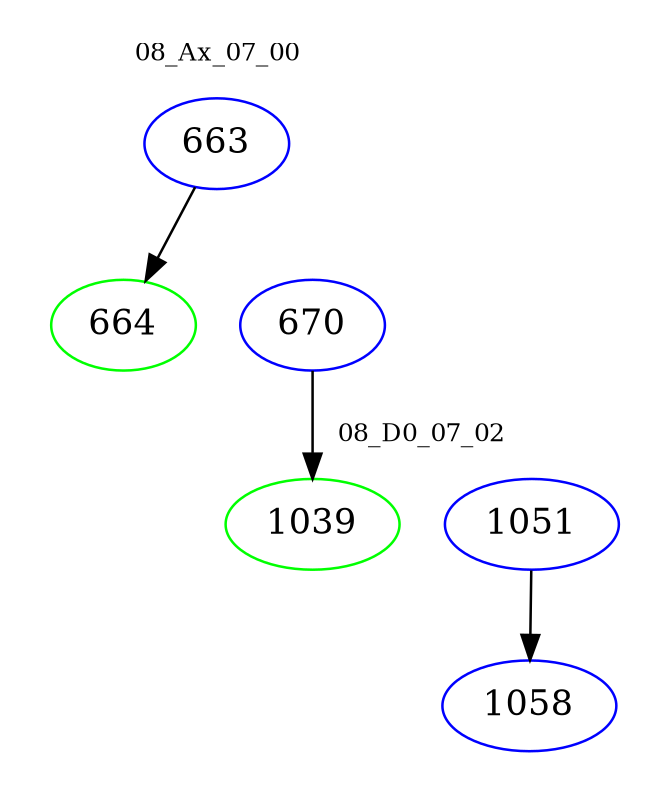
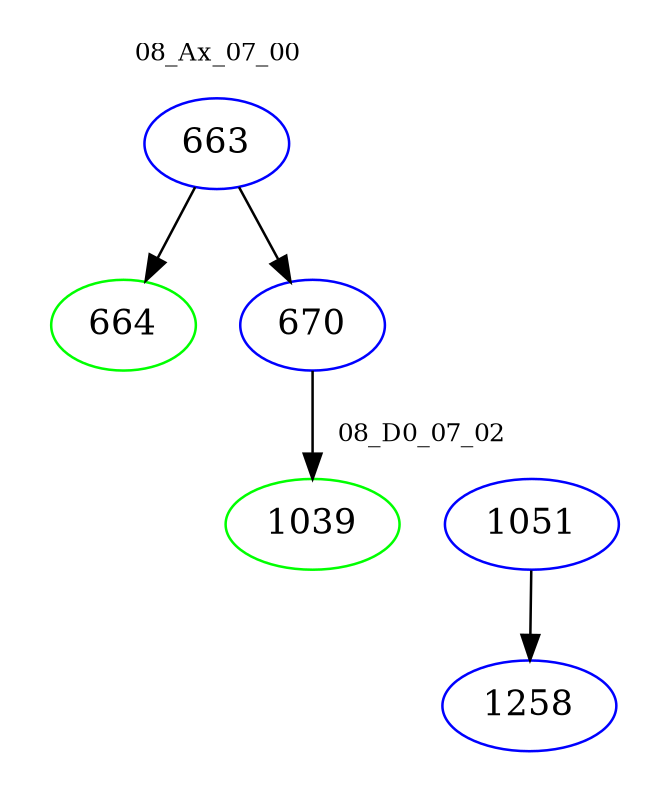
none -> (259, 223)
(529, 706) -> (529, 706)
